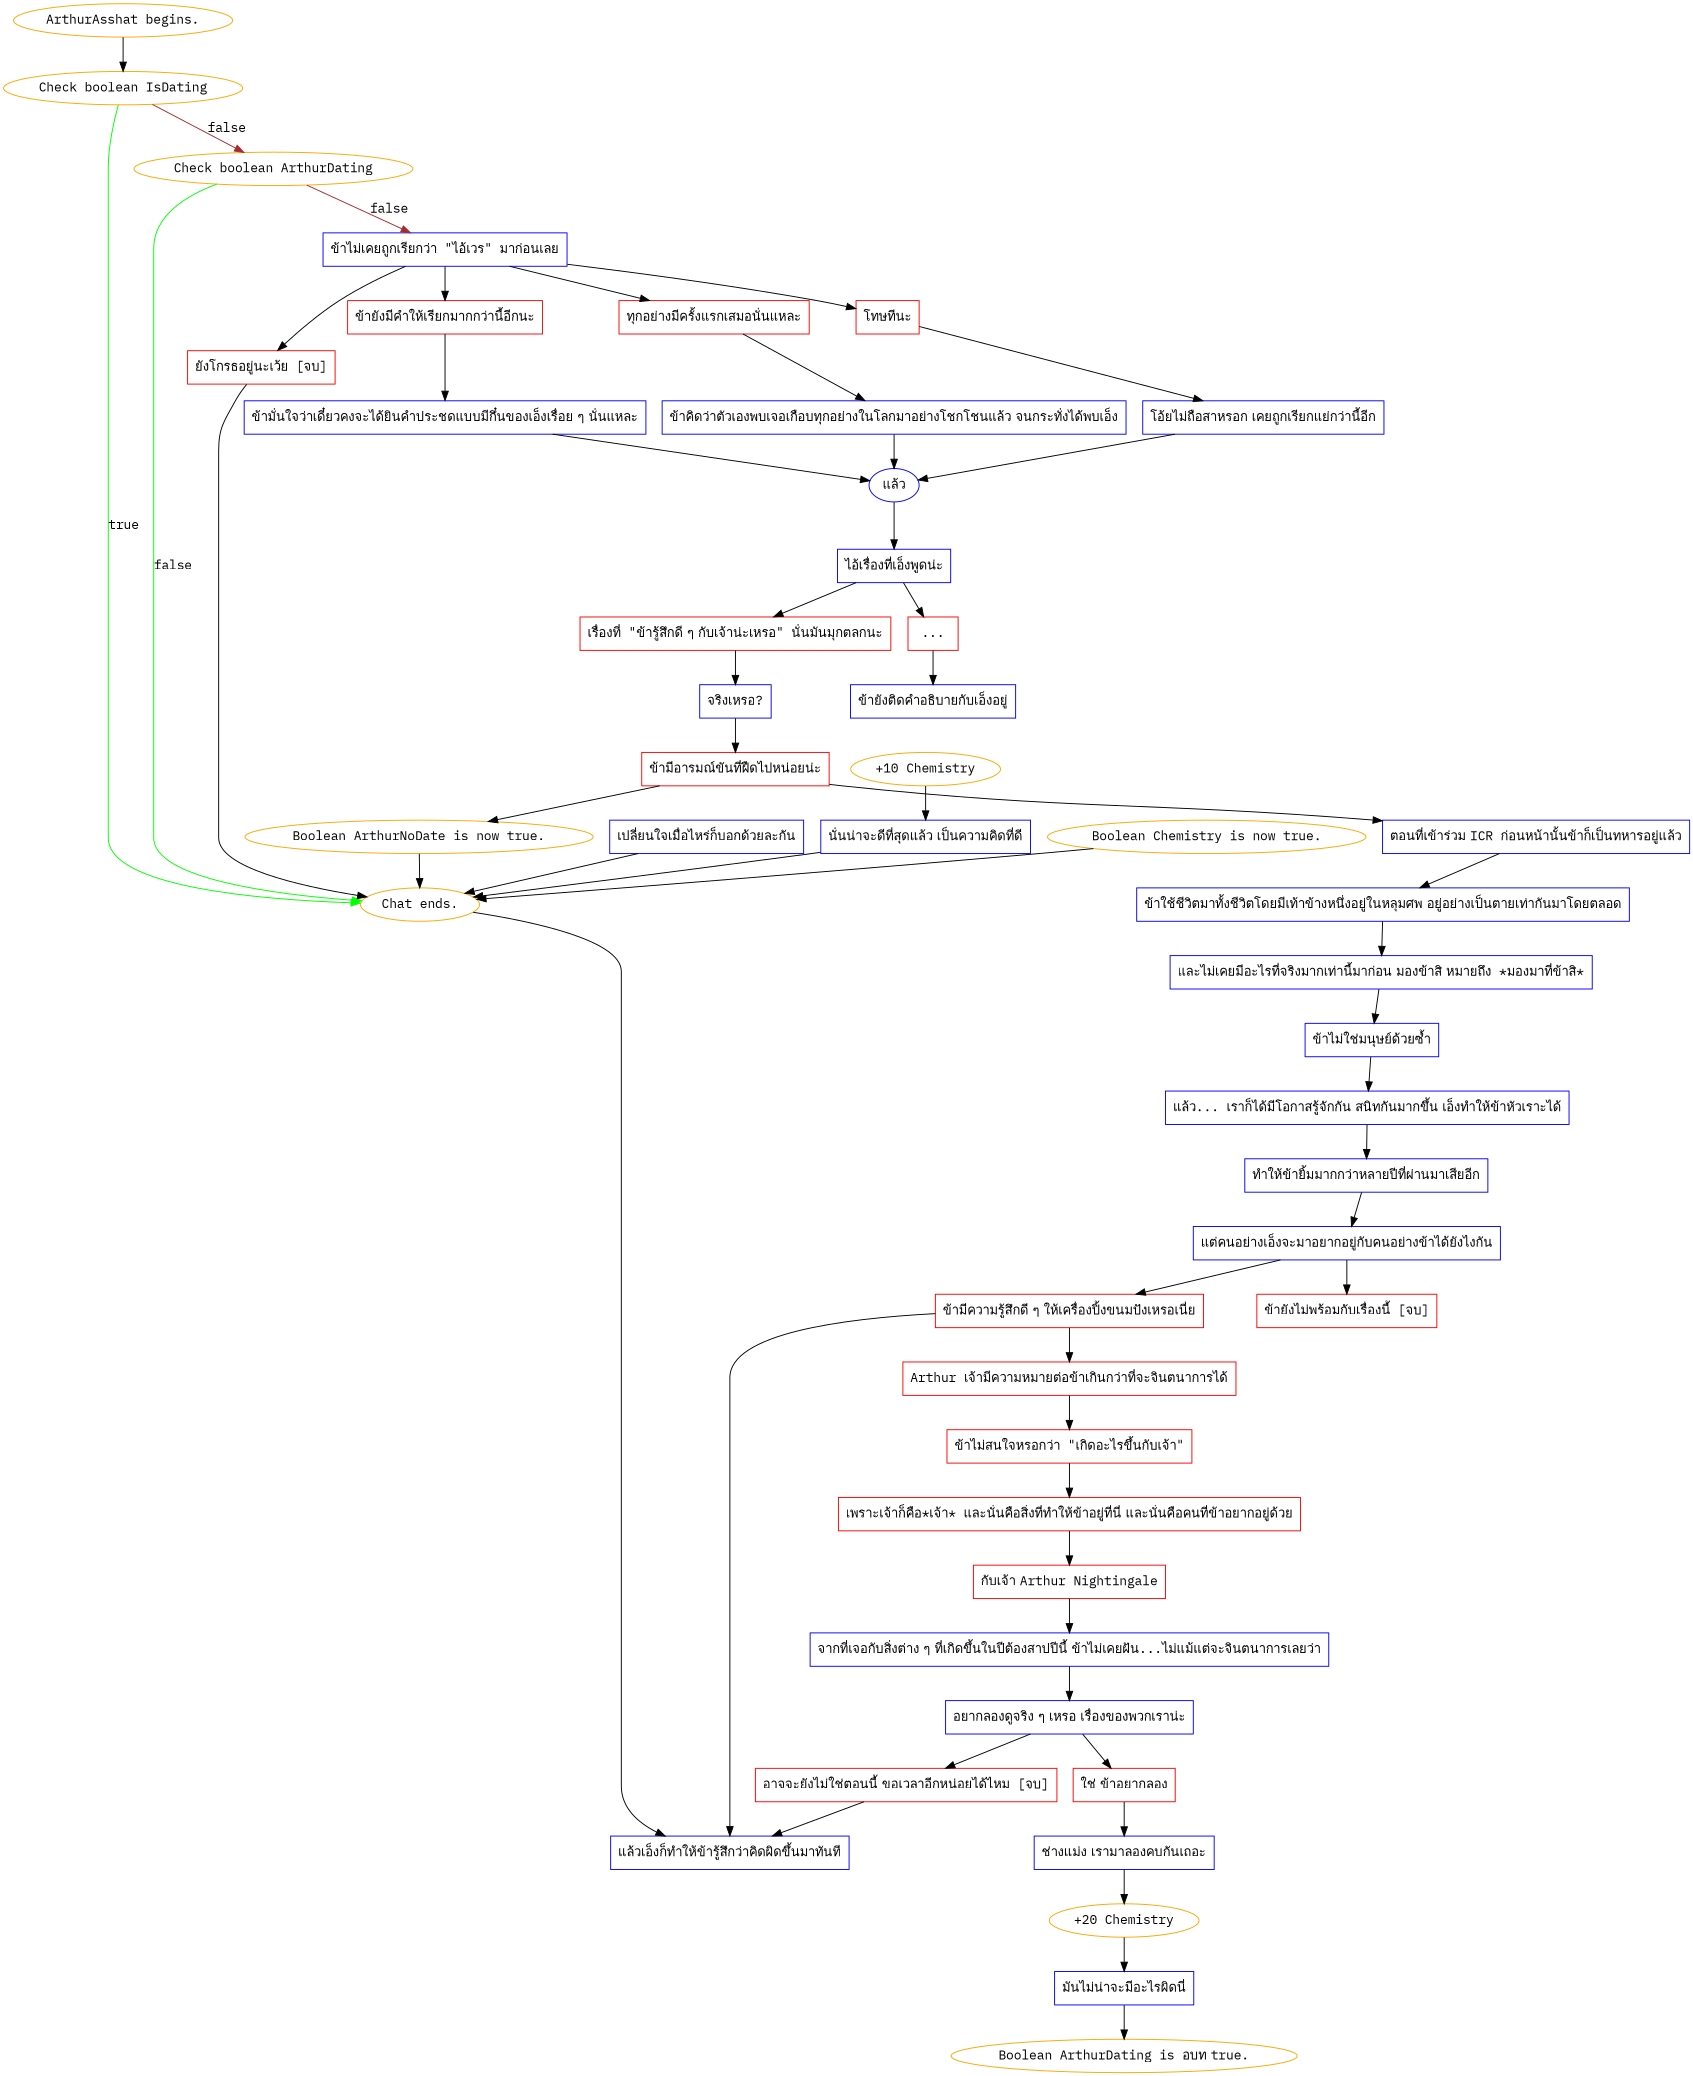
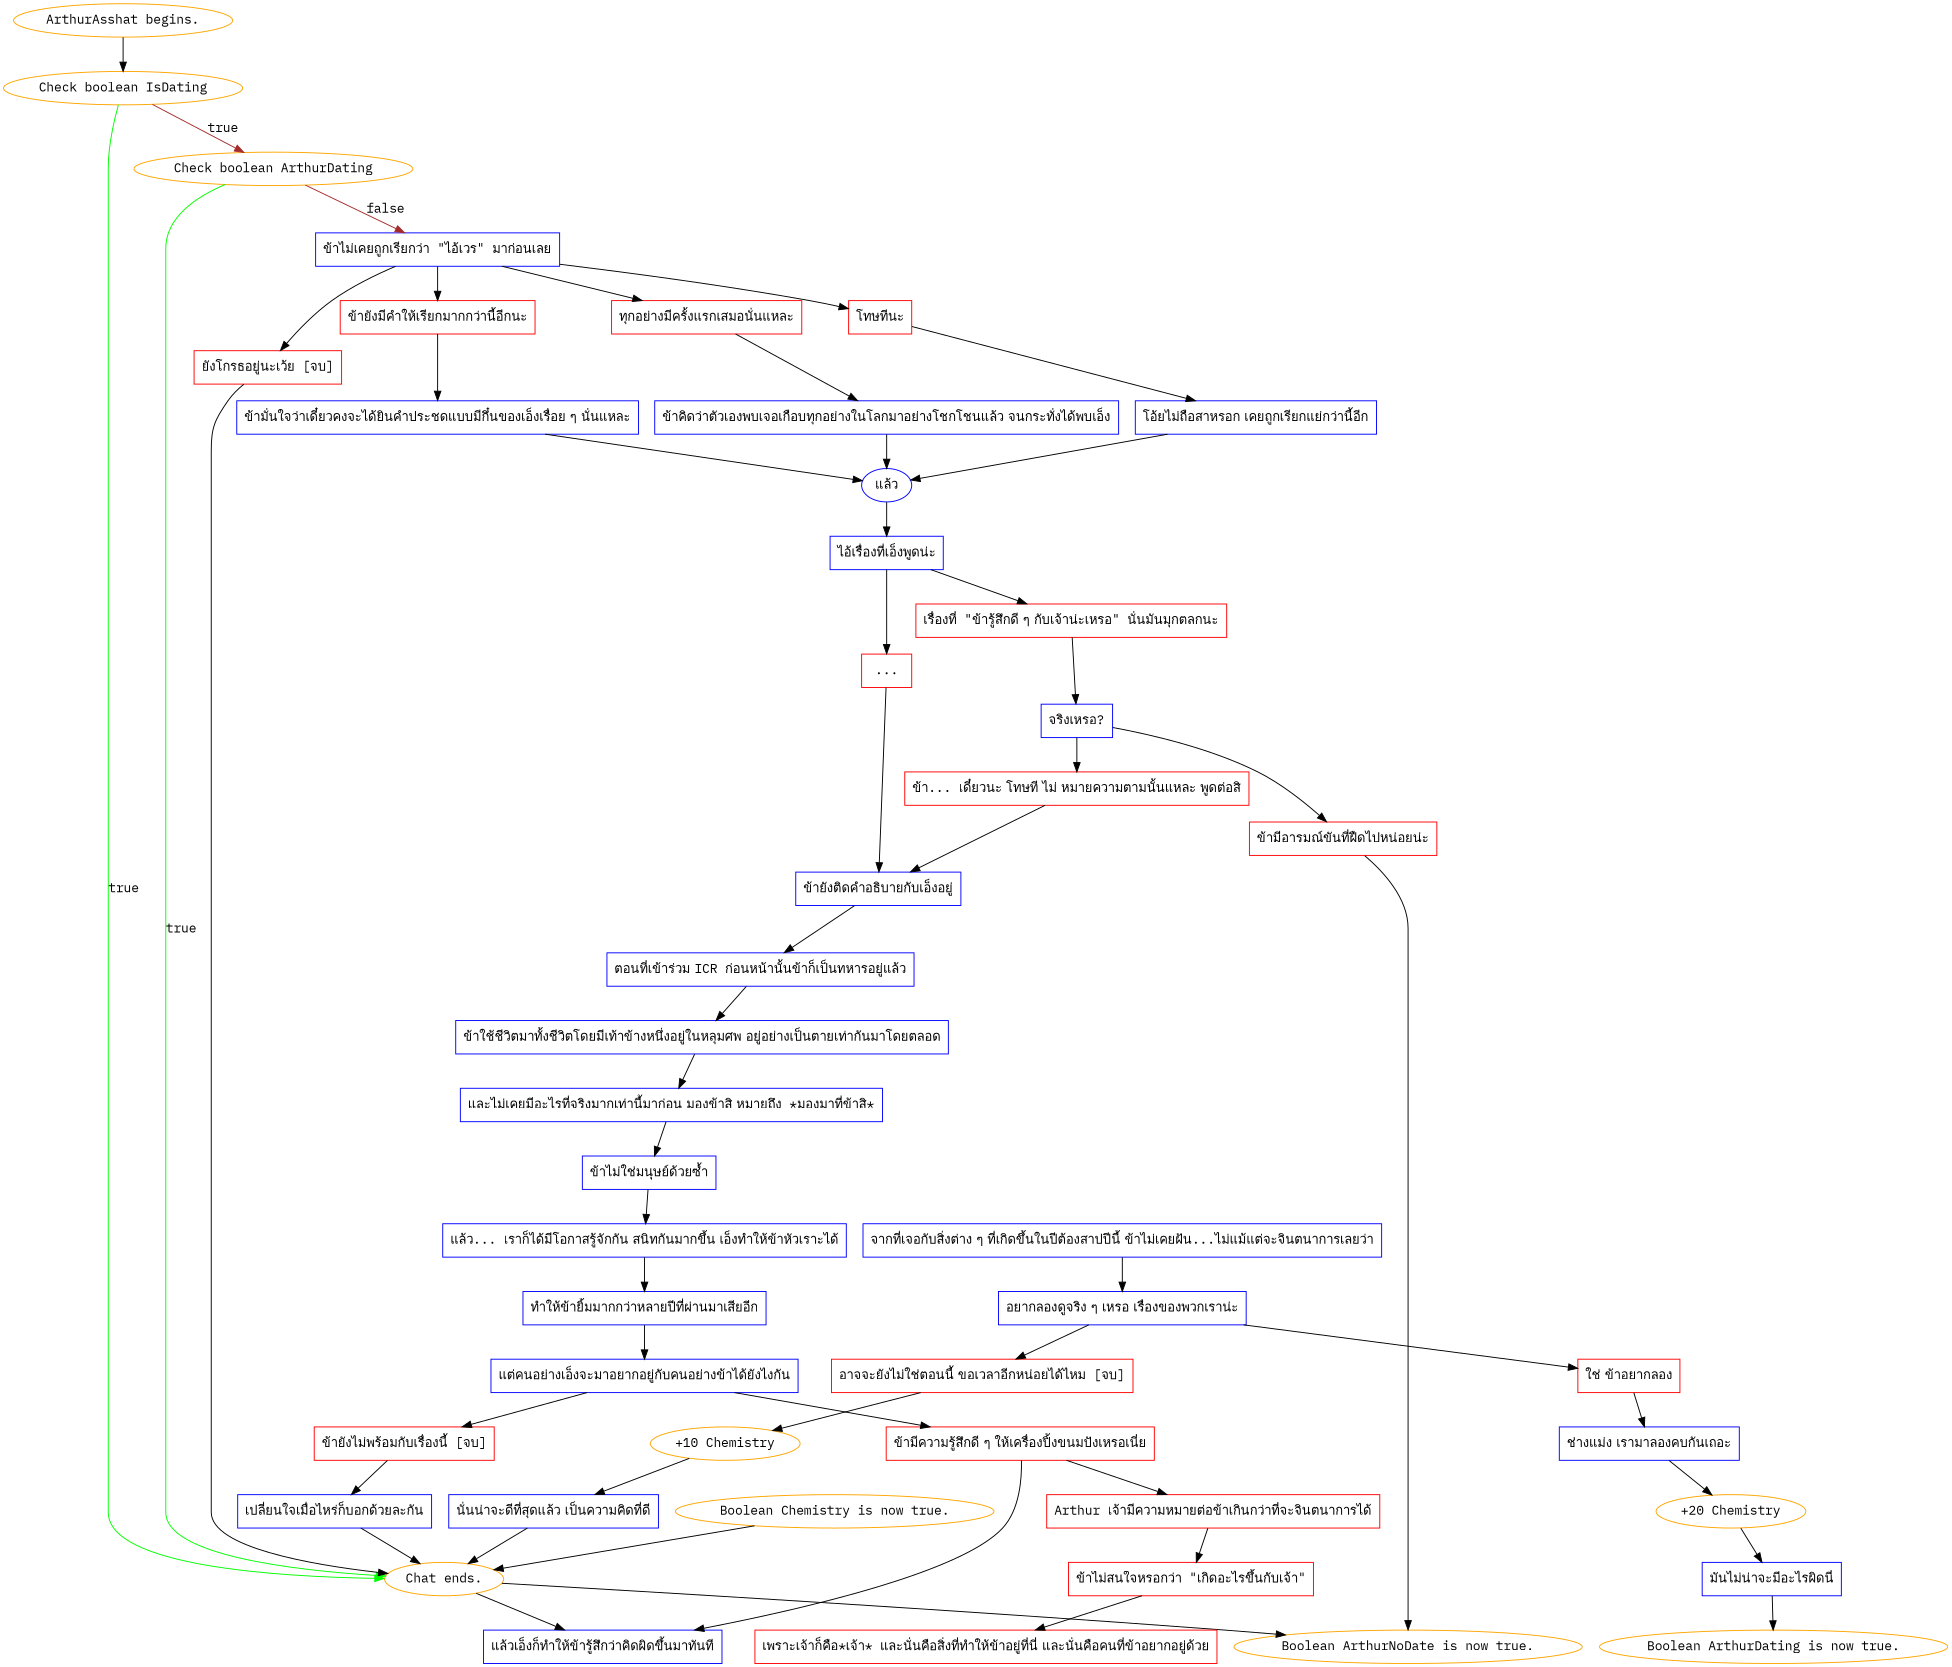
(227, 128) -> (223, 128)
(173, 566) -> (182, 929)
none -> (1077, 789)
(1101, 805) -> (823, 927)
(419, 866) -> (889, 1607)
none -> (373, 1474)
(1069, 1582) -> none
(822, 1817) -> (862, 1408)
(1124, 2056) -> (1774, 1647)
